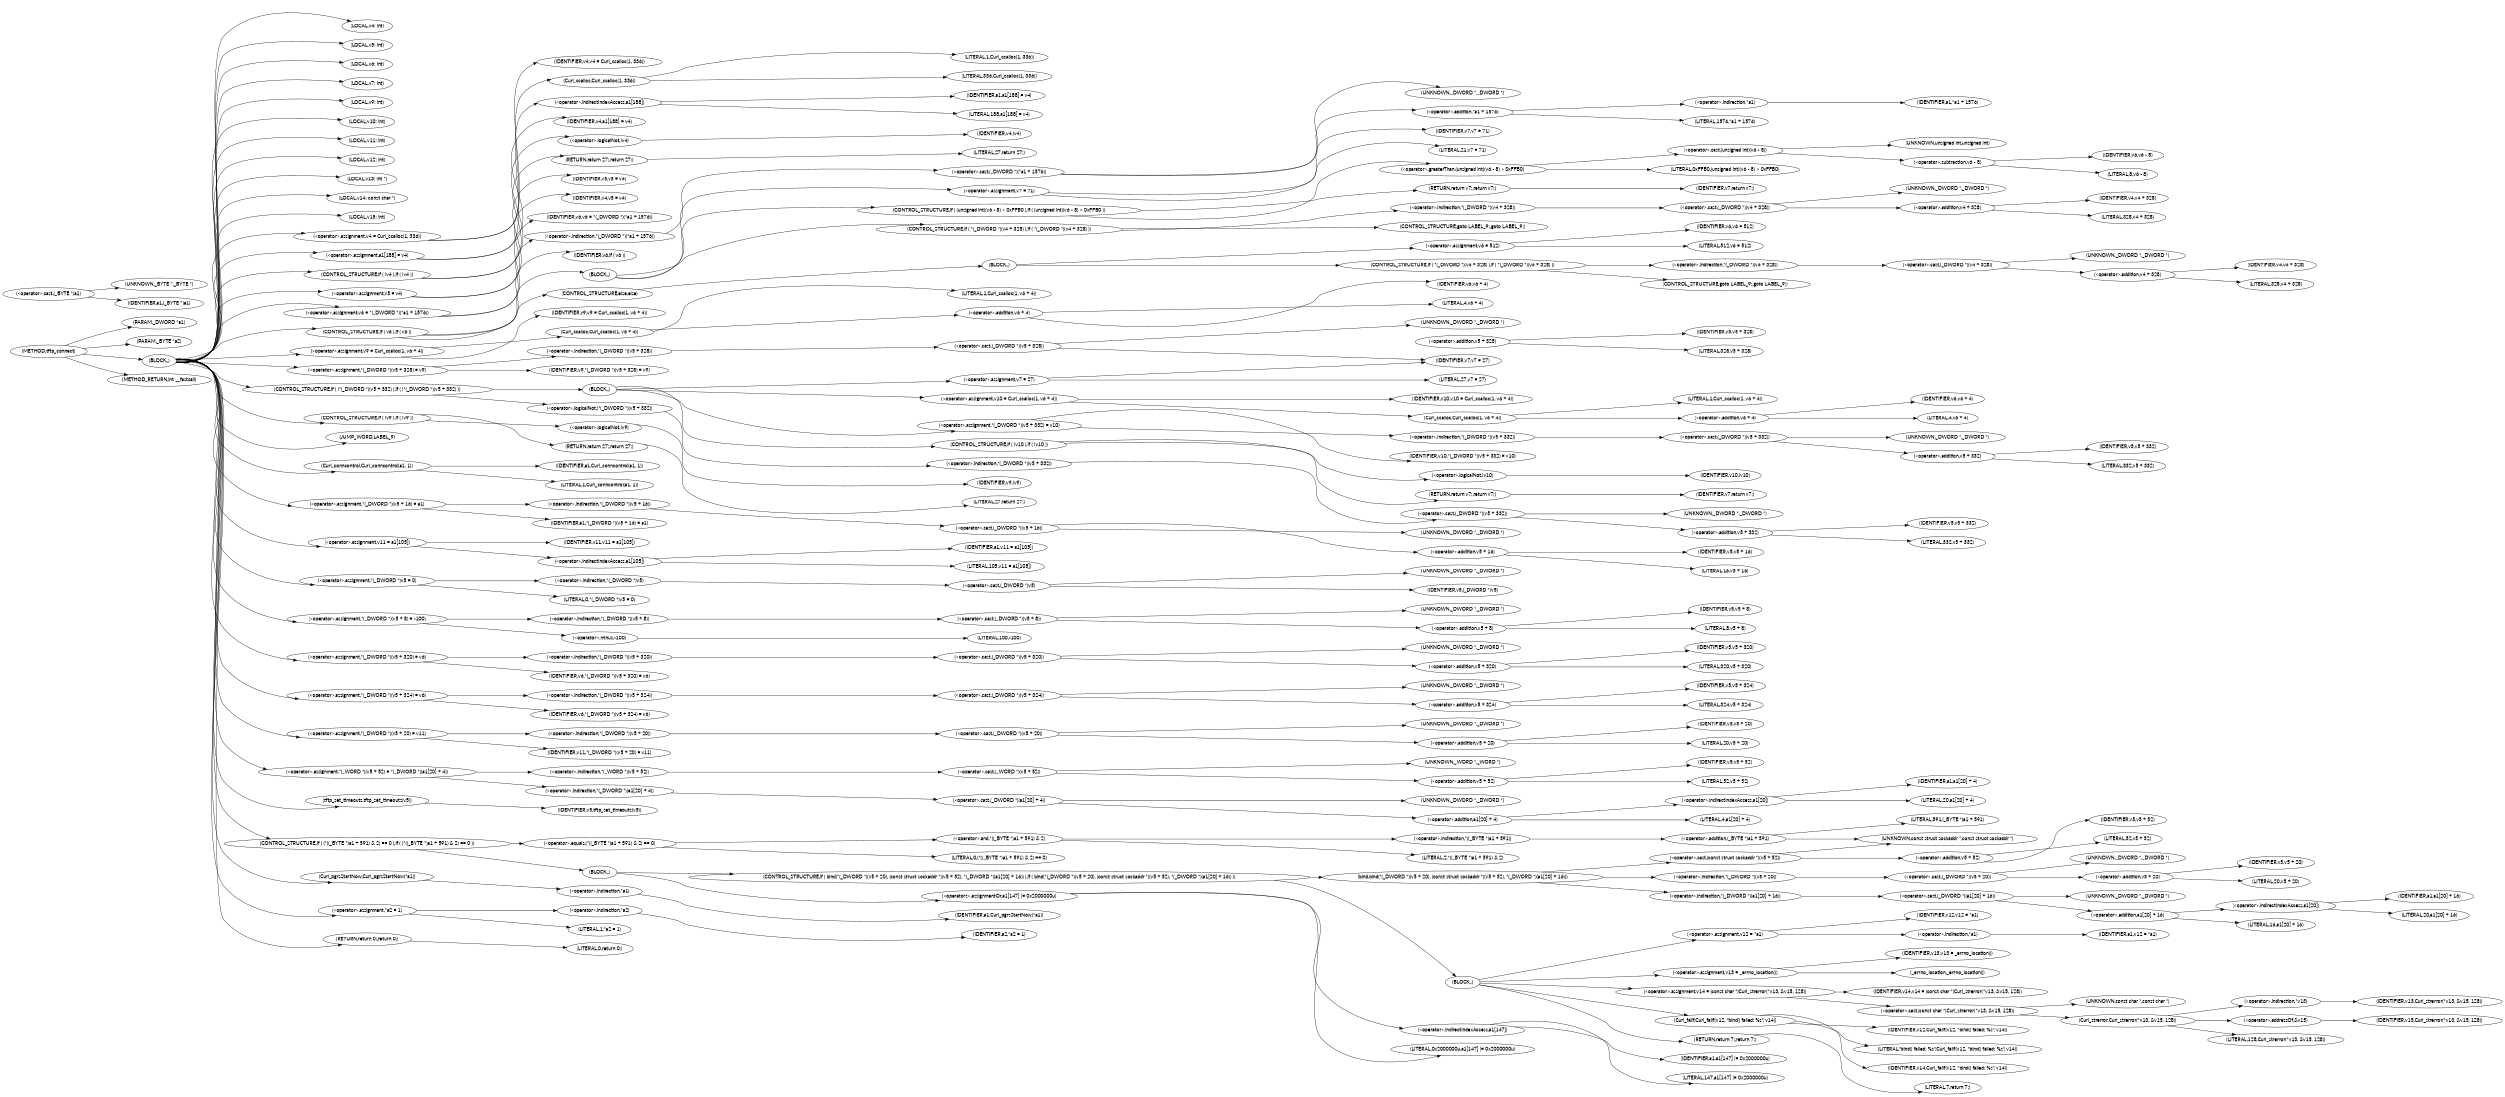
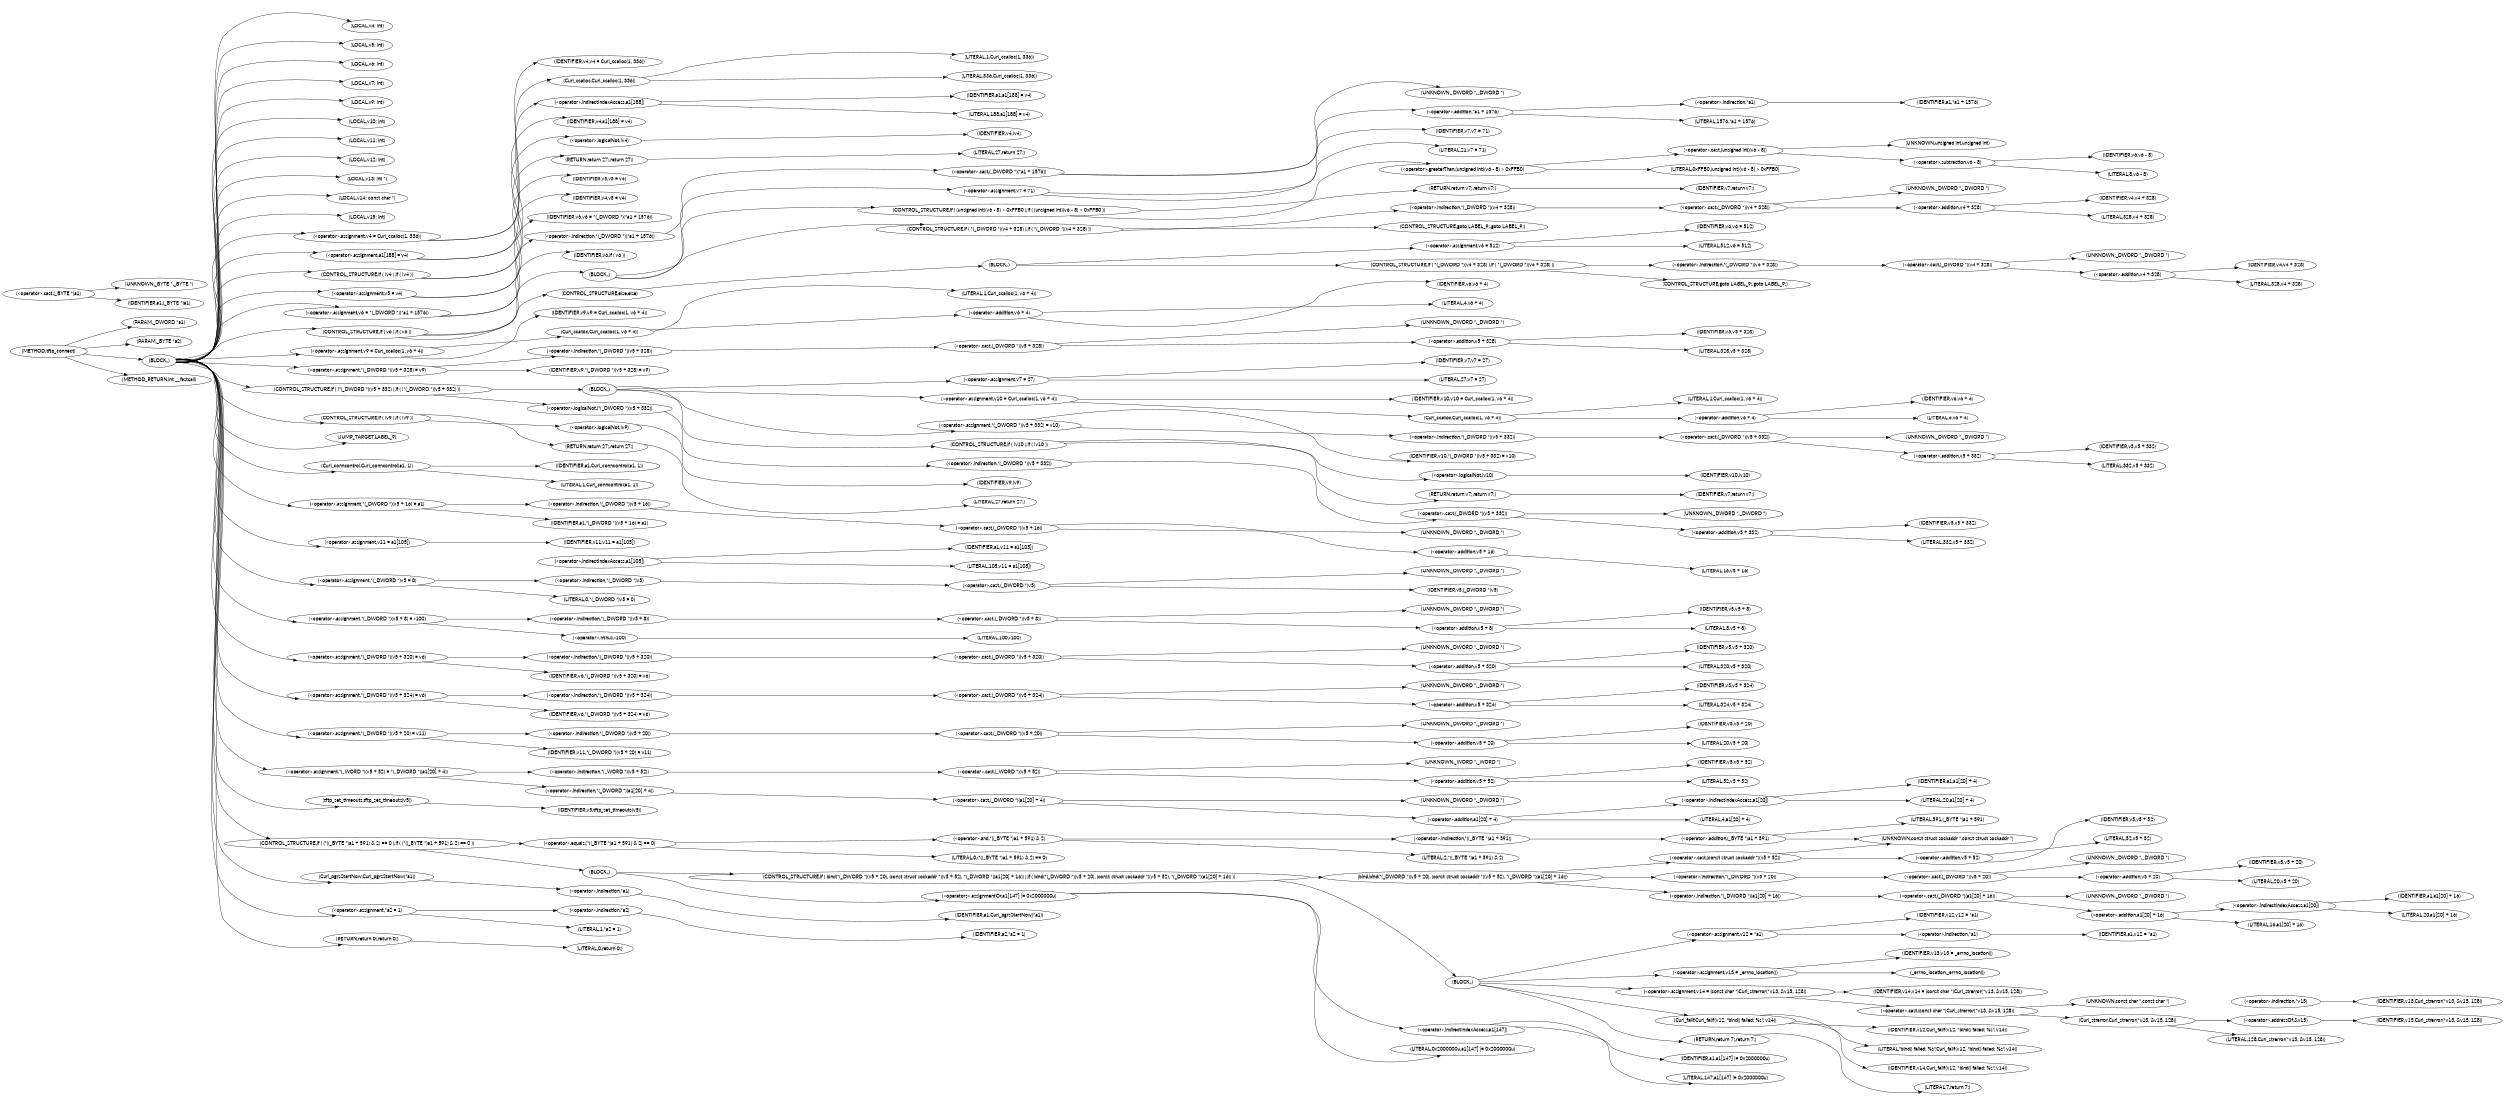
(1240, 354) -> (1236, 344)
(367, 437) -> (367, 437)
(481, 552) -> none
(1725, 552) -> none
(2203, 1011) -> none
